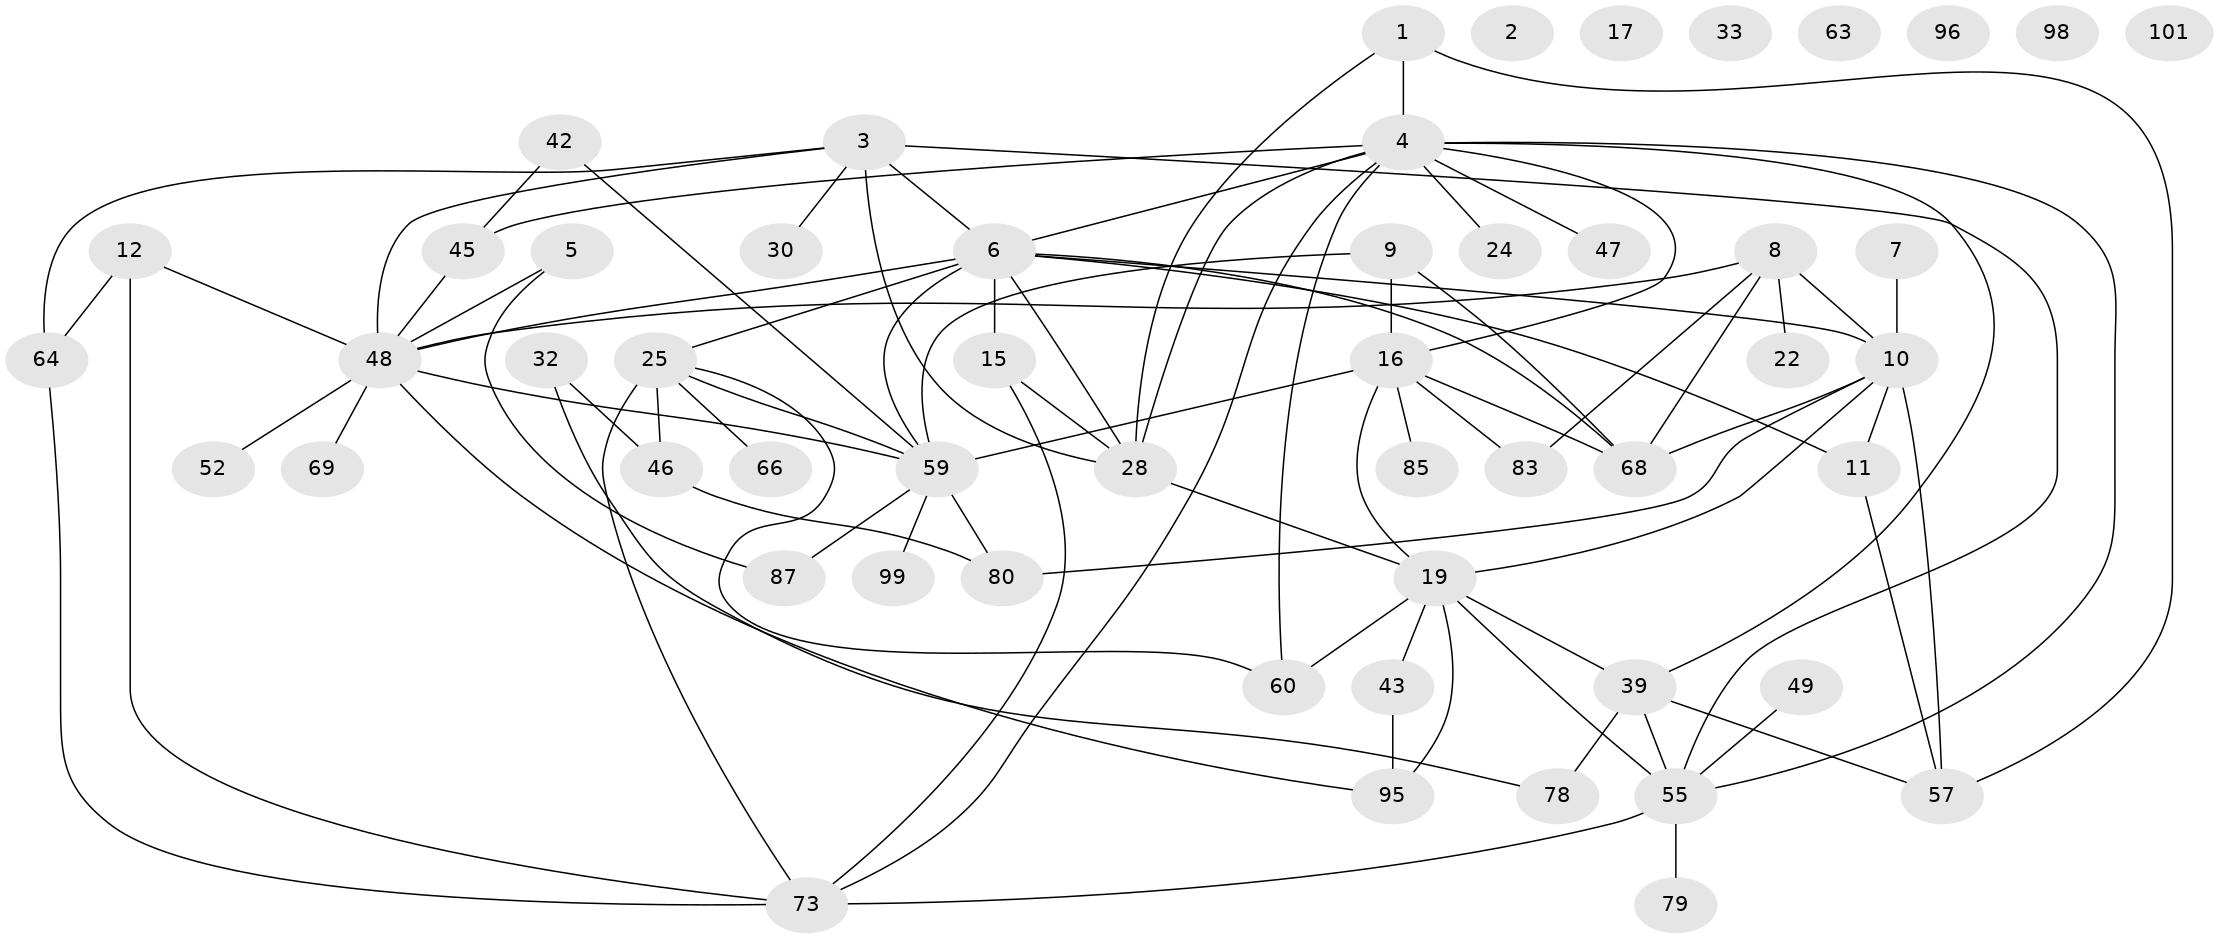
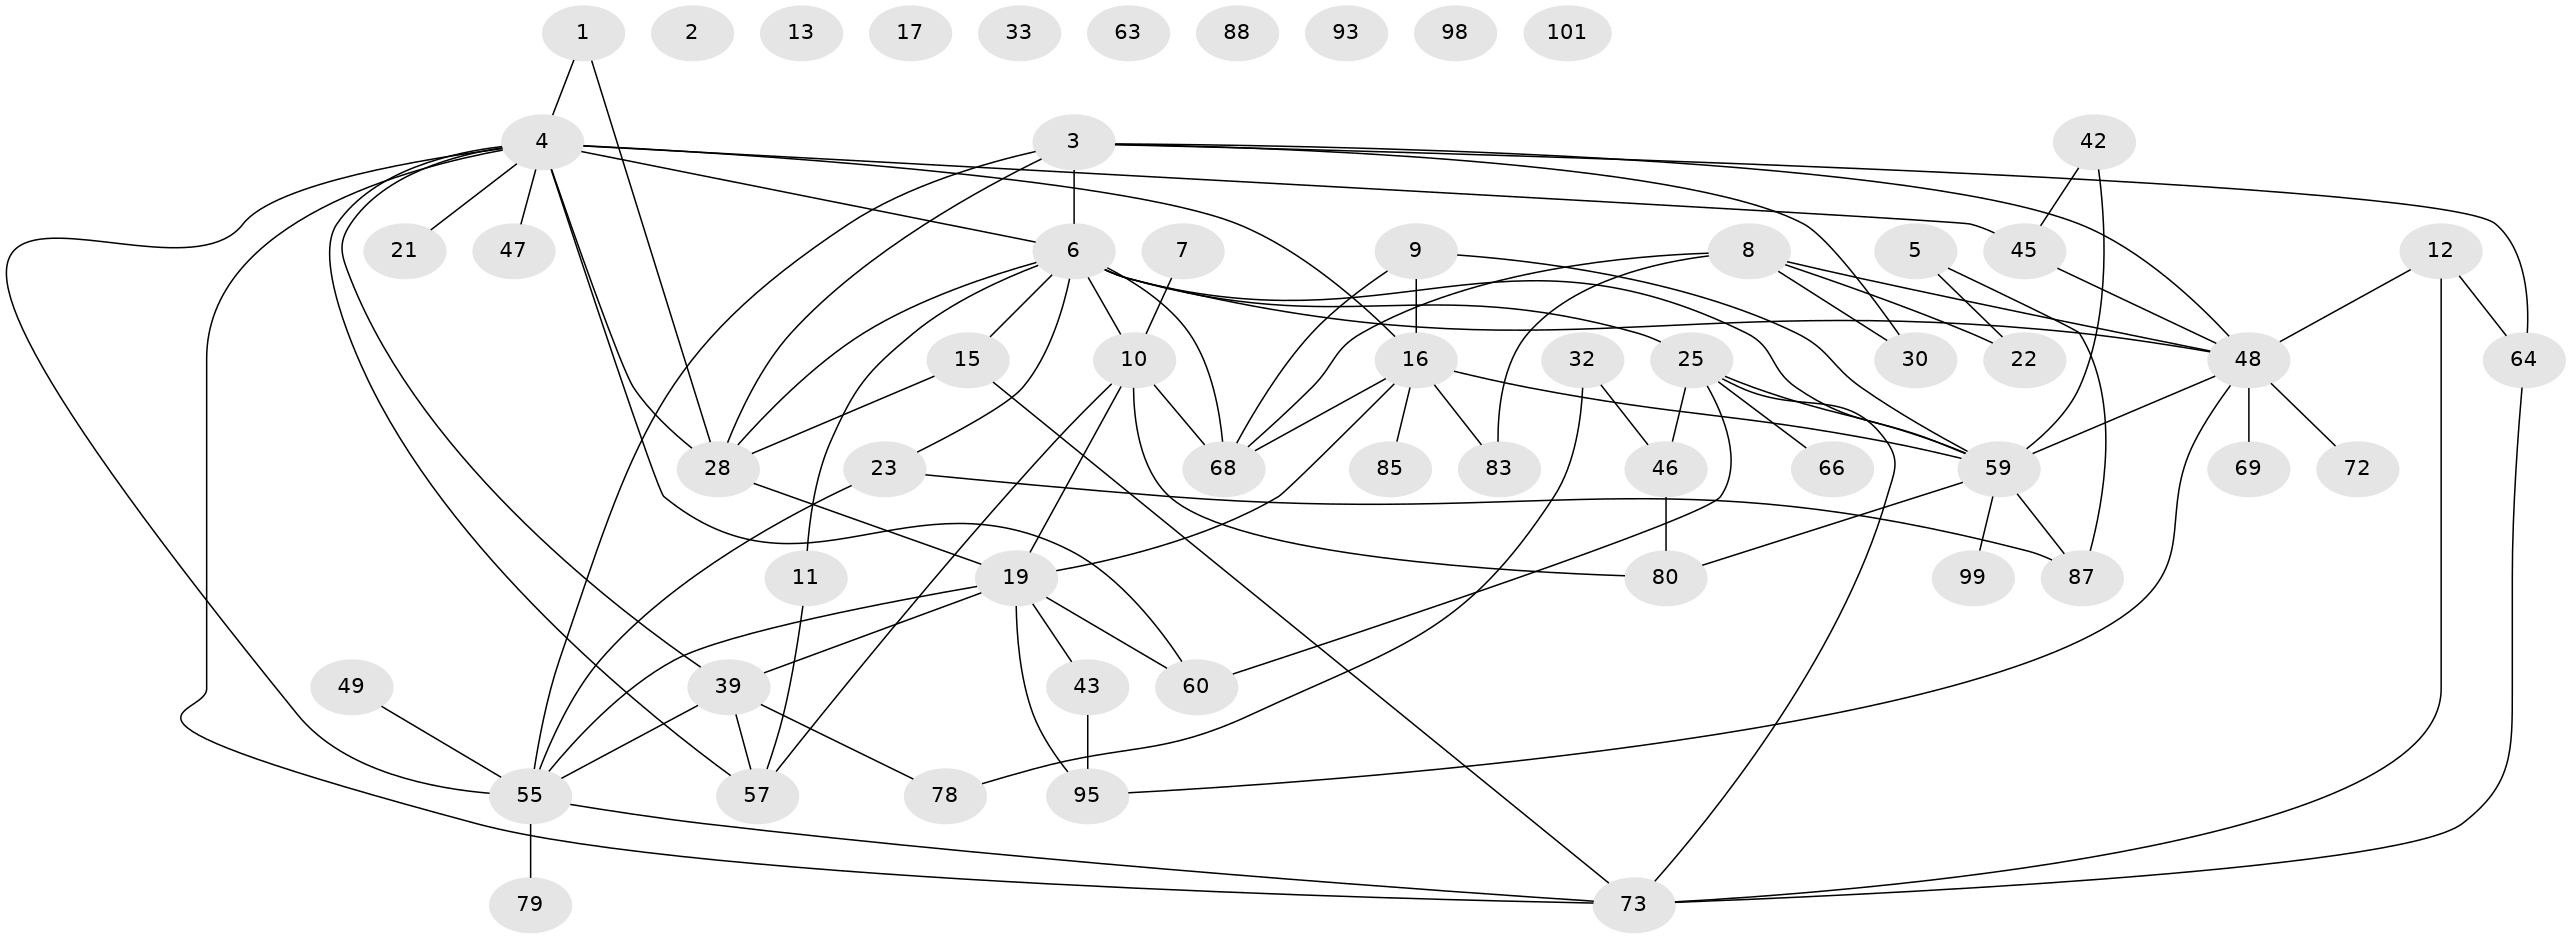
none -> (802, 33)
none -> (1238, 33)
(1948, 33) -> (1347, 33)
(2145, 142) -> (416, 462)
(1500, 251) -> (405, 251)
(476, 306) -> (1978, 314)
(1836, 306) -> (1833, 306)
(1878, 415) -> none
(213, 469) -> (2358, 469)
none -> (885, 469)
